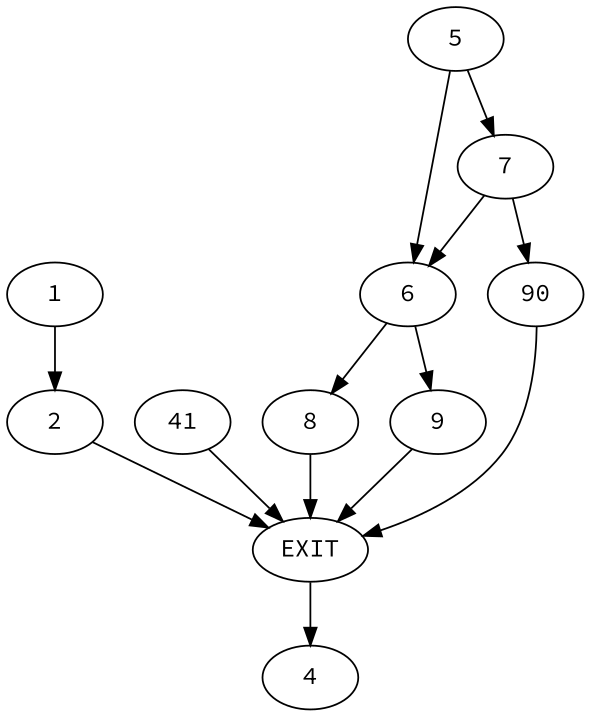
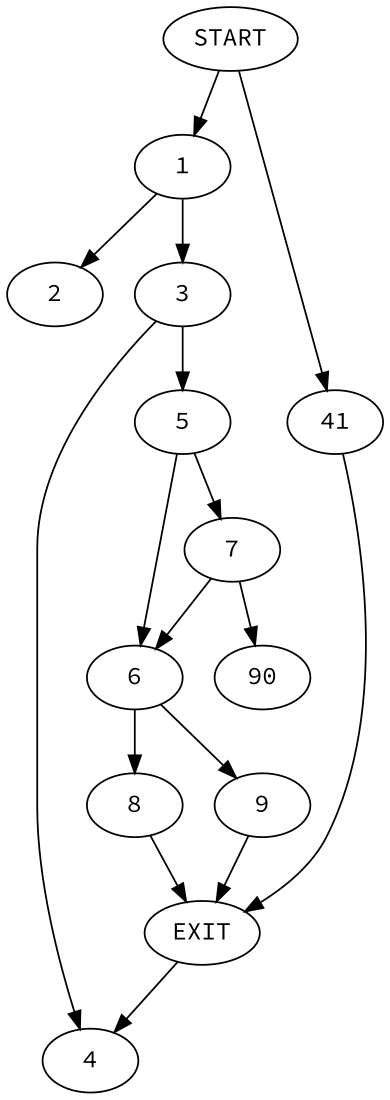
none -> (231, 39)
none -> (183, 294)
(498, 458) -> none
(172, 481) -> none
